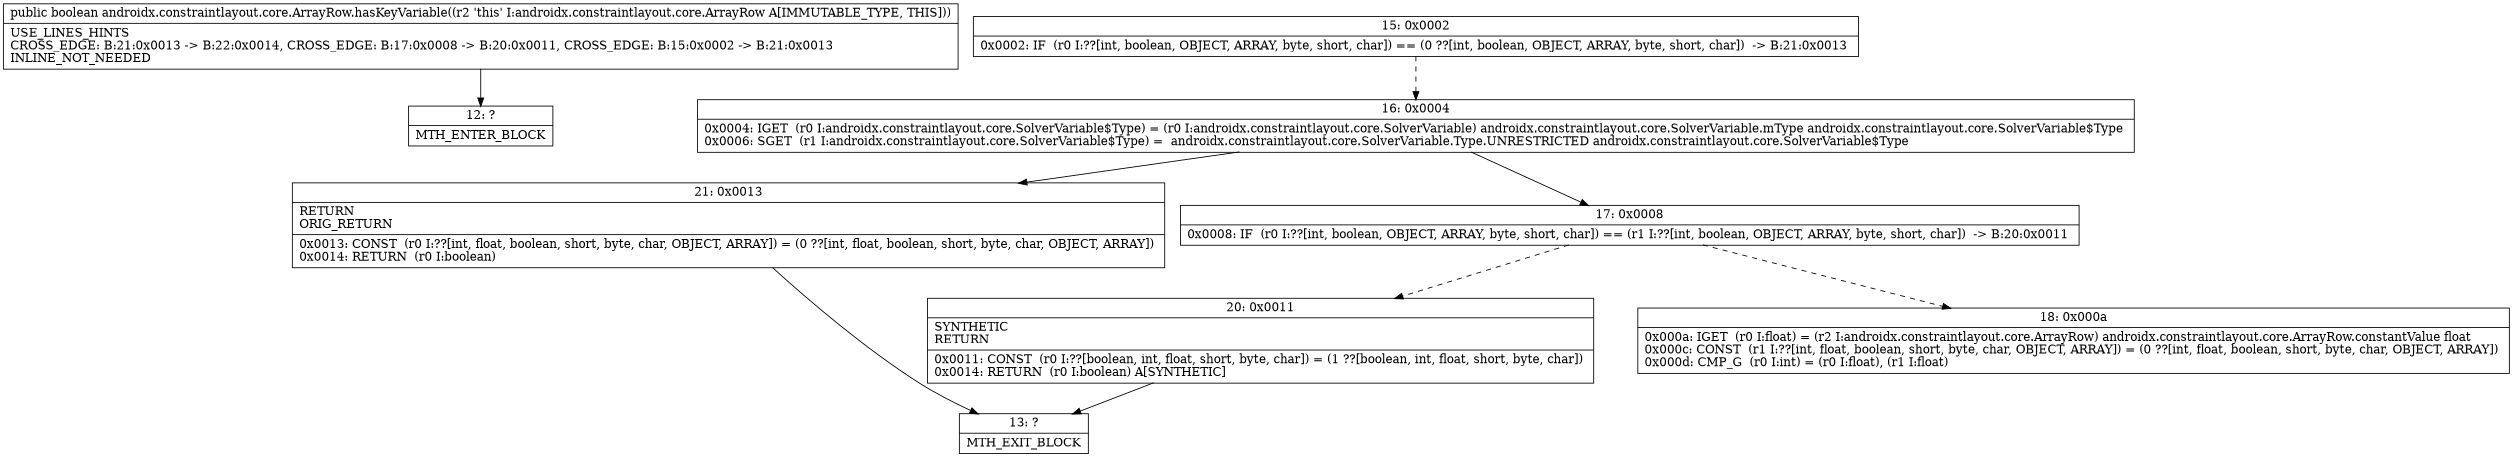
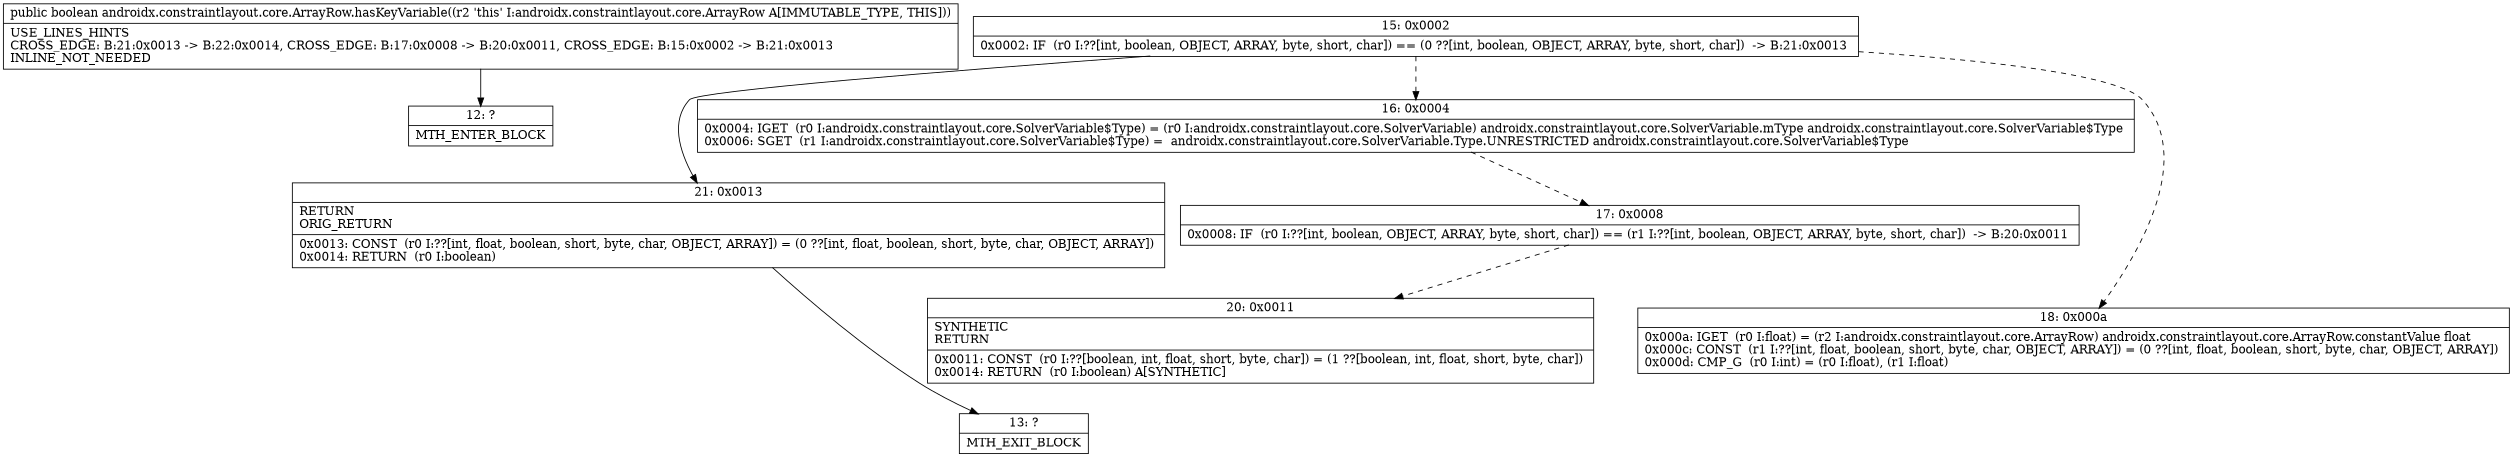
(1133, 167) -> (879, 77)
(1526, 177) -> (1526, 177)
(1823, 276) -> (2111, 85)
(1117, 397) -> none
